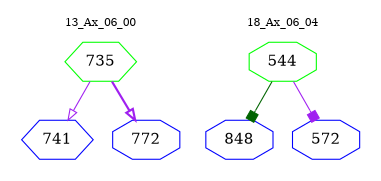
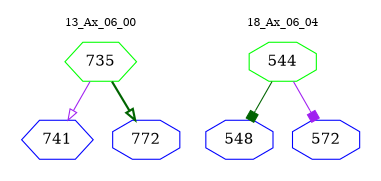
(121, 96) -> (121, 96)
(239, 140) -> (239, 140)
